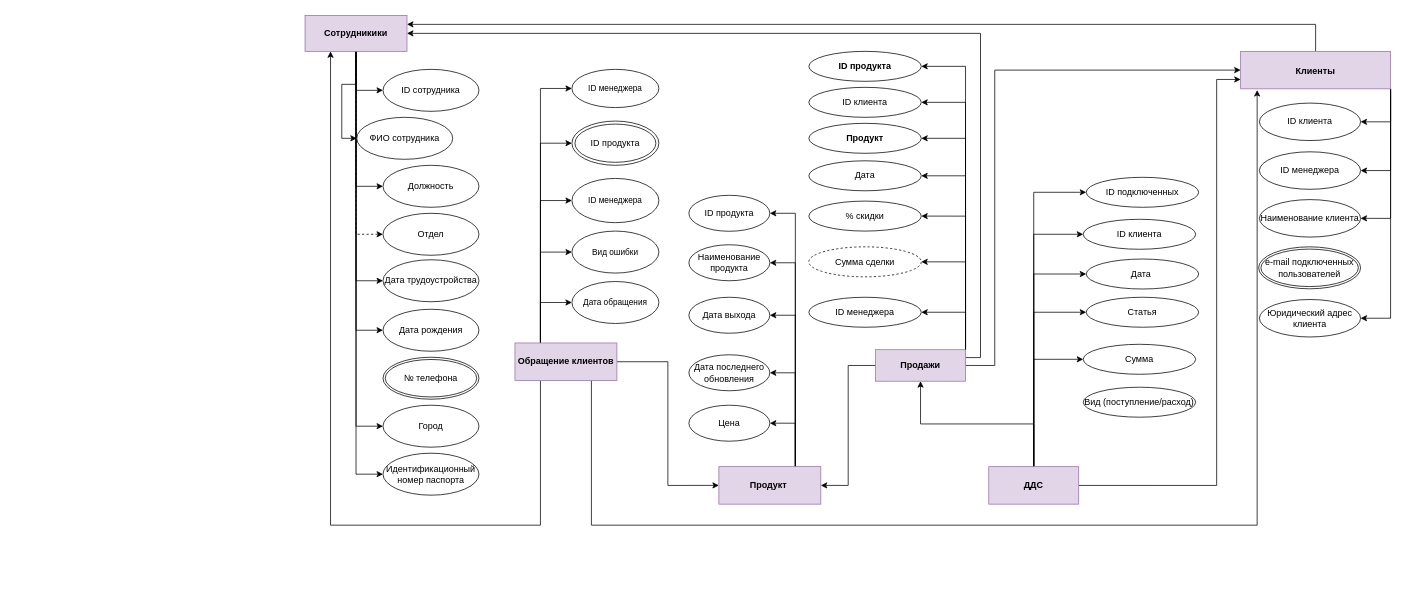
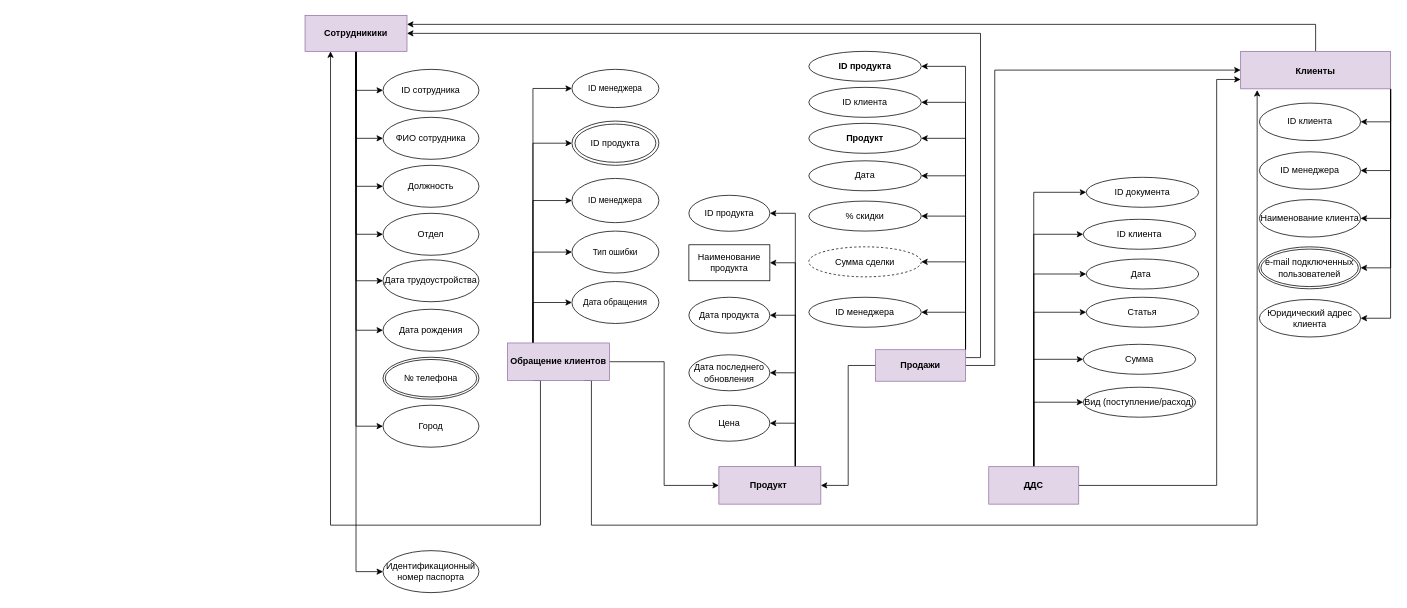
(405, 138) -> (431, 138)
(1143, 192) -> (1143, 192)
(366, 234) -> (366, 234)
(615, 252) -> (615, 252)
(729, 263) -> (729, 263)
none -> (1368, 268)
(729, 315) -> (729, 315)
(566, 362) -> (558, 362)
(921, 406) -> (1056, 402)
(431, 474) -> (431, 572)
